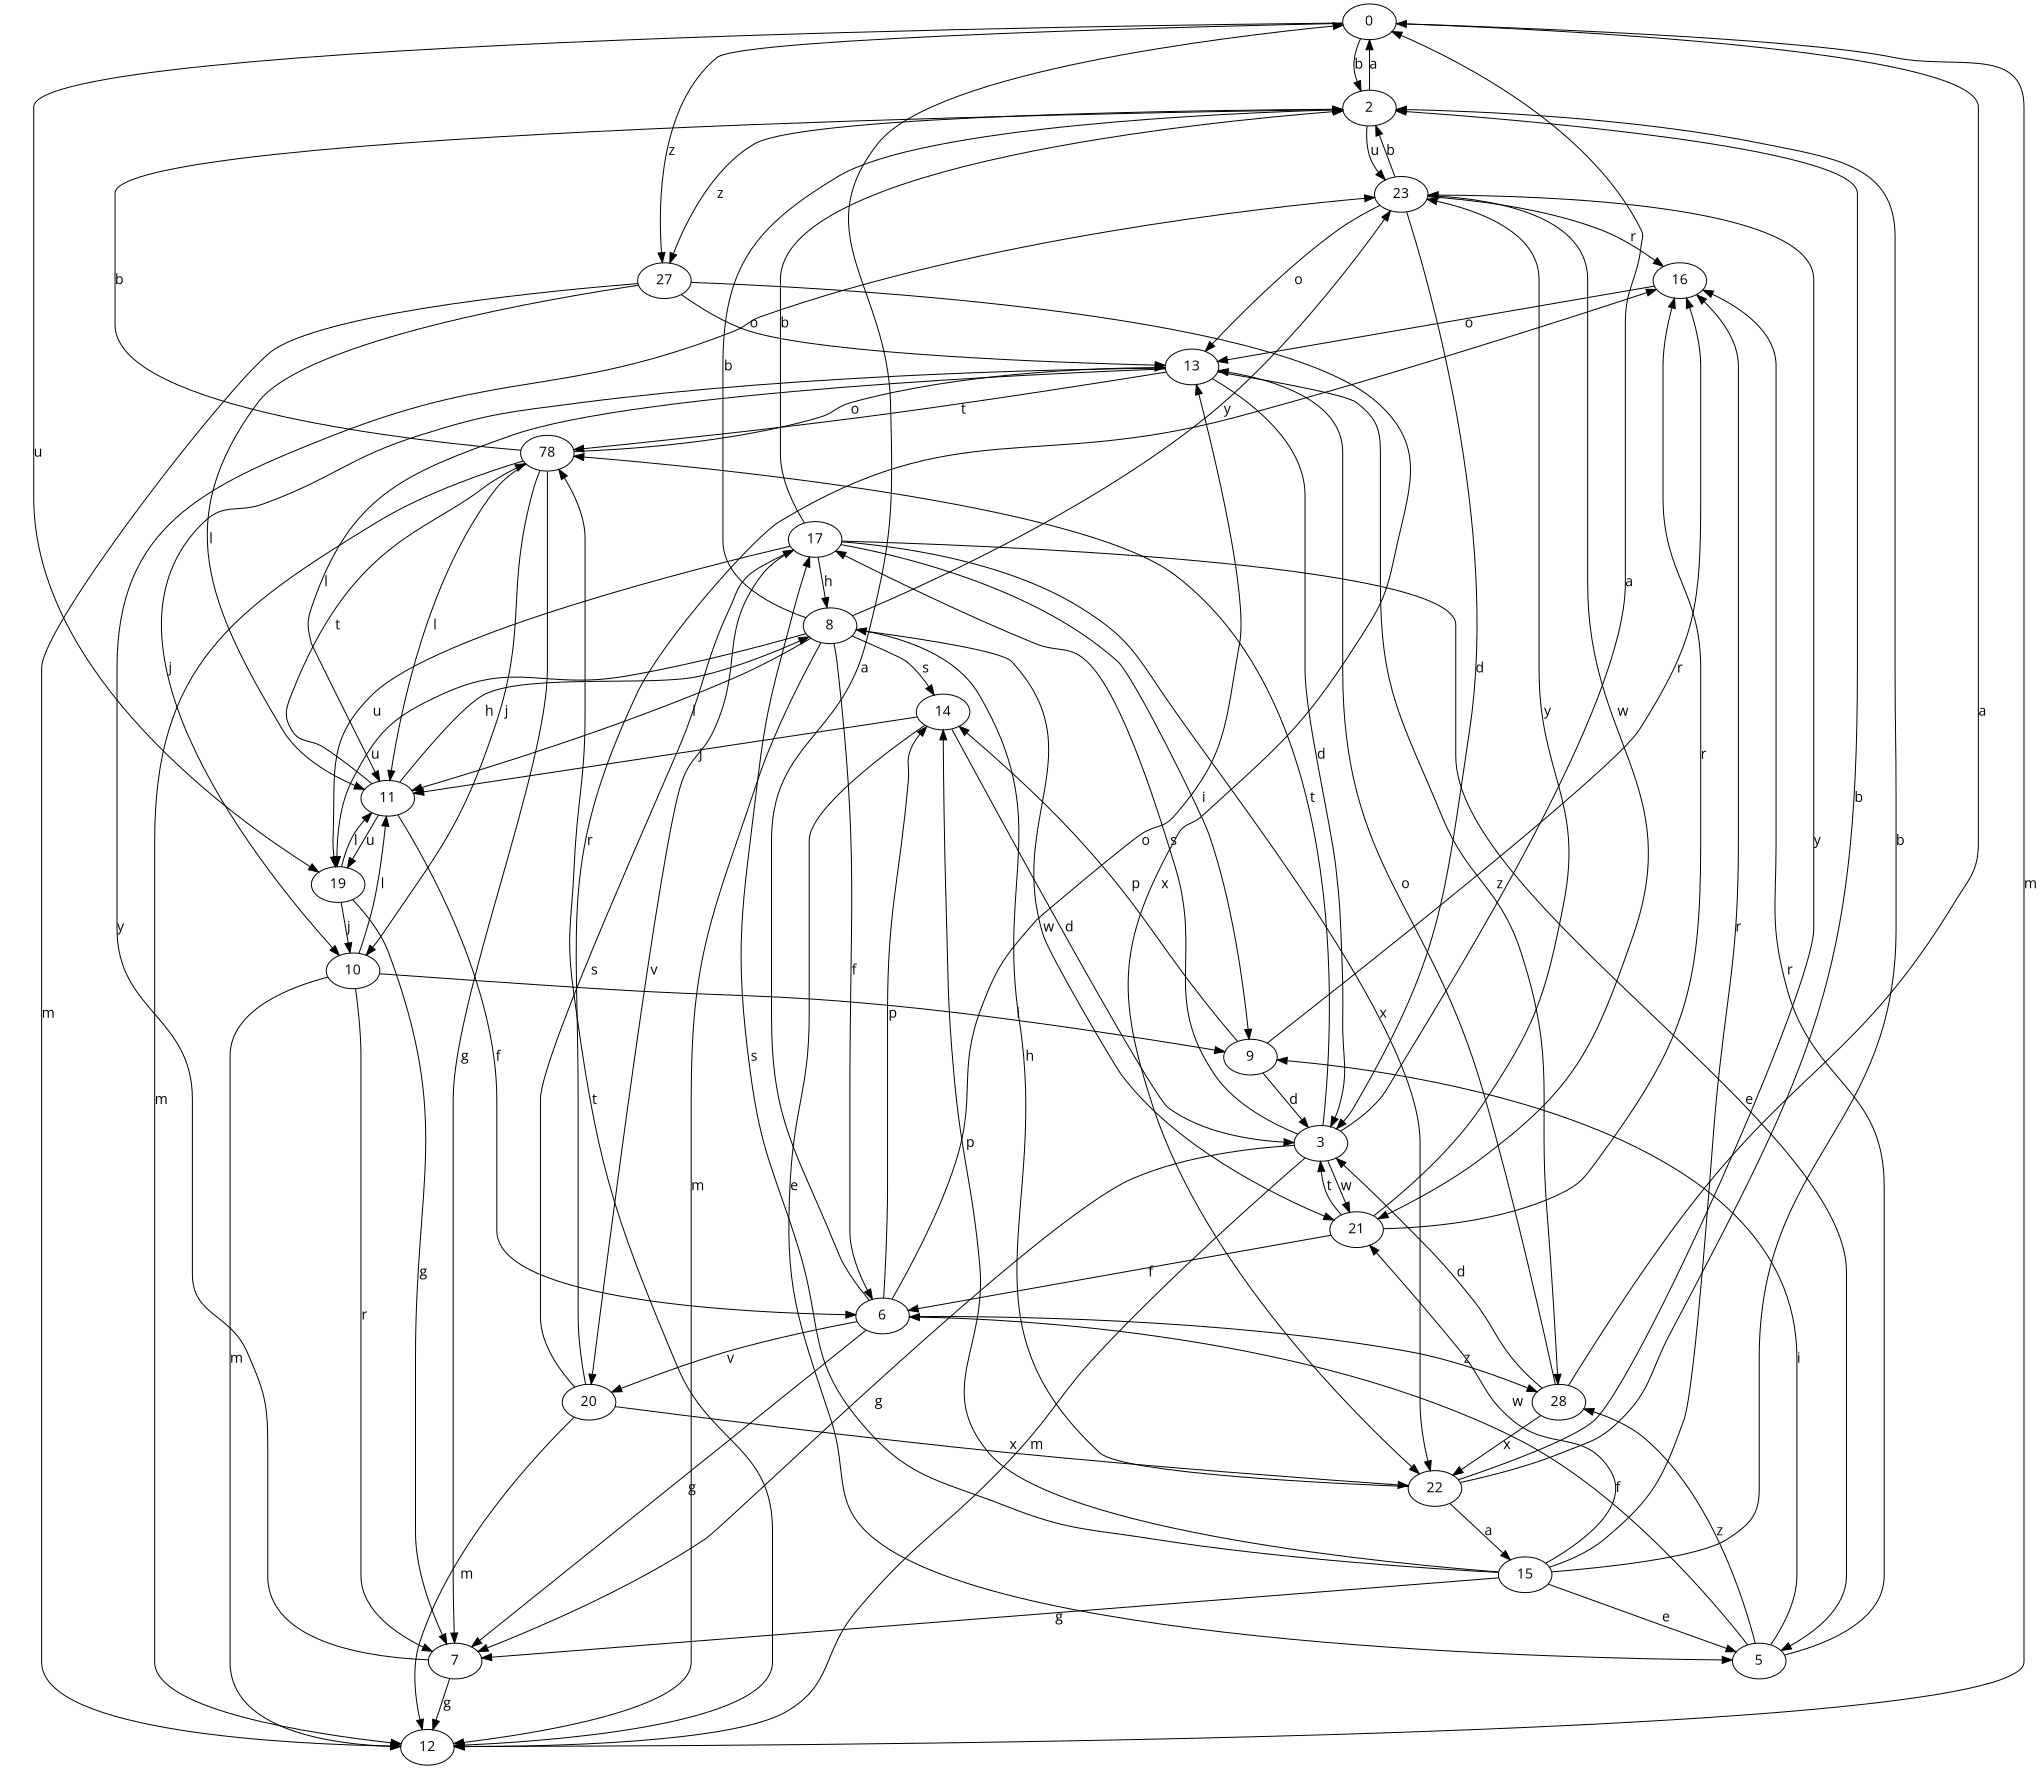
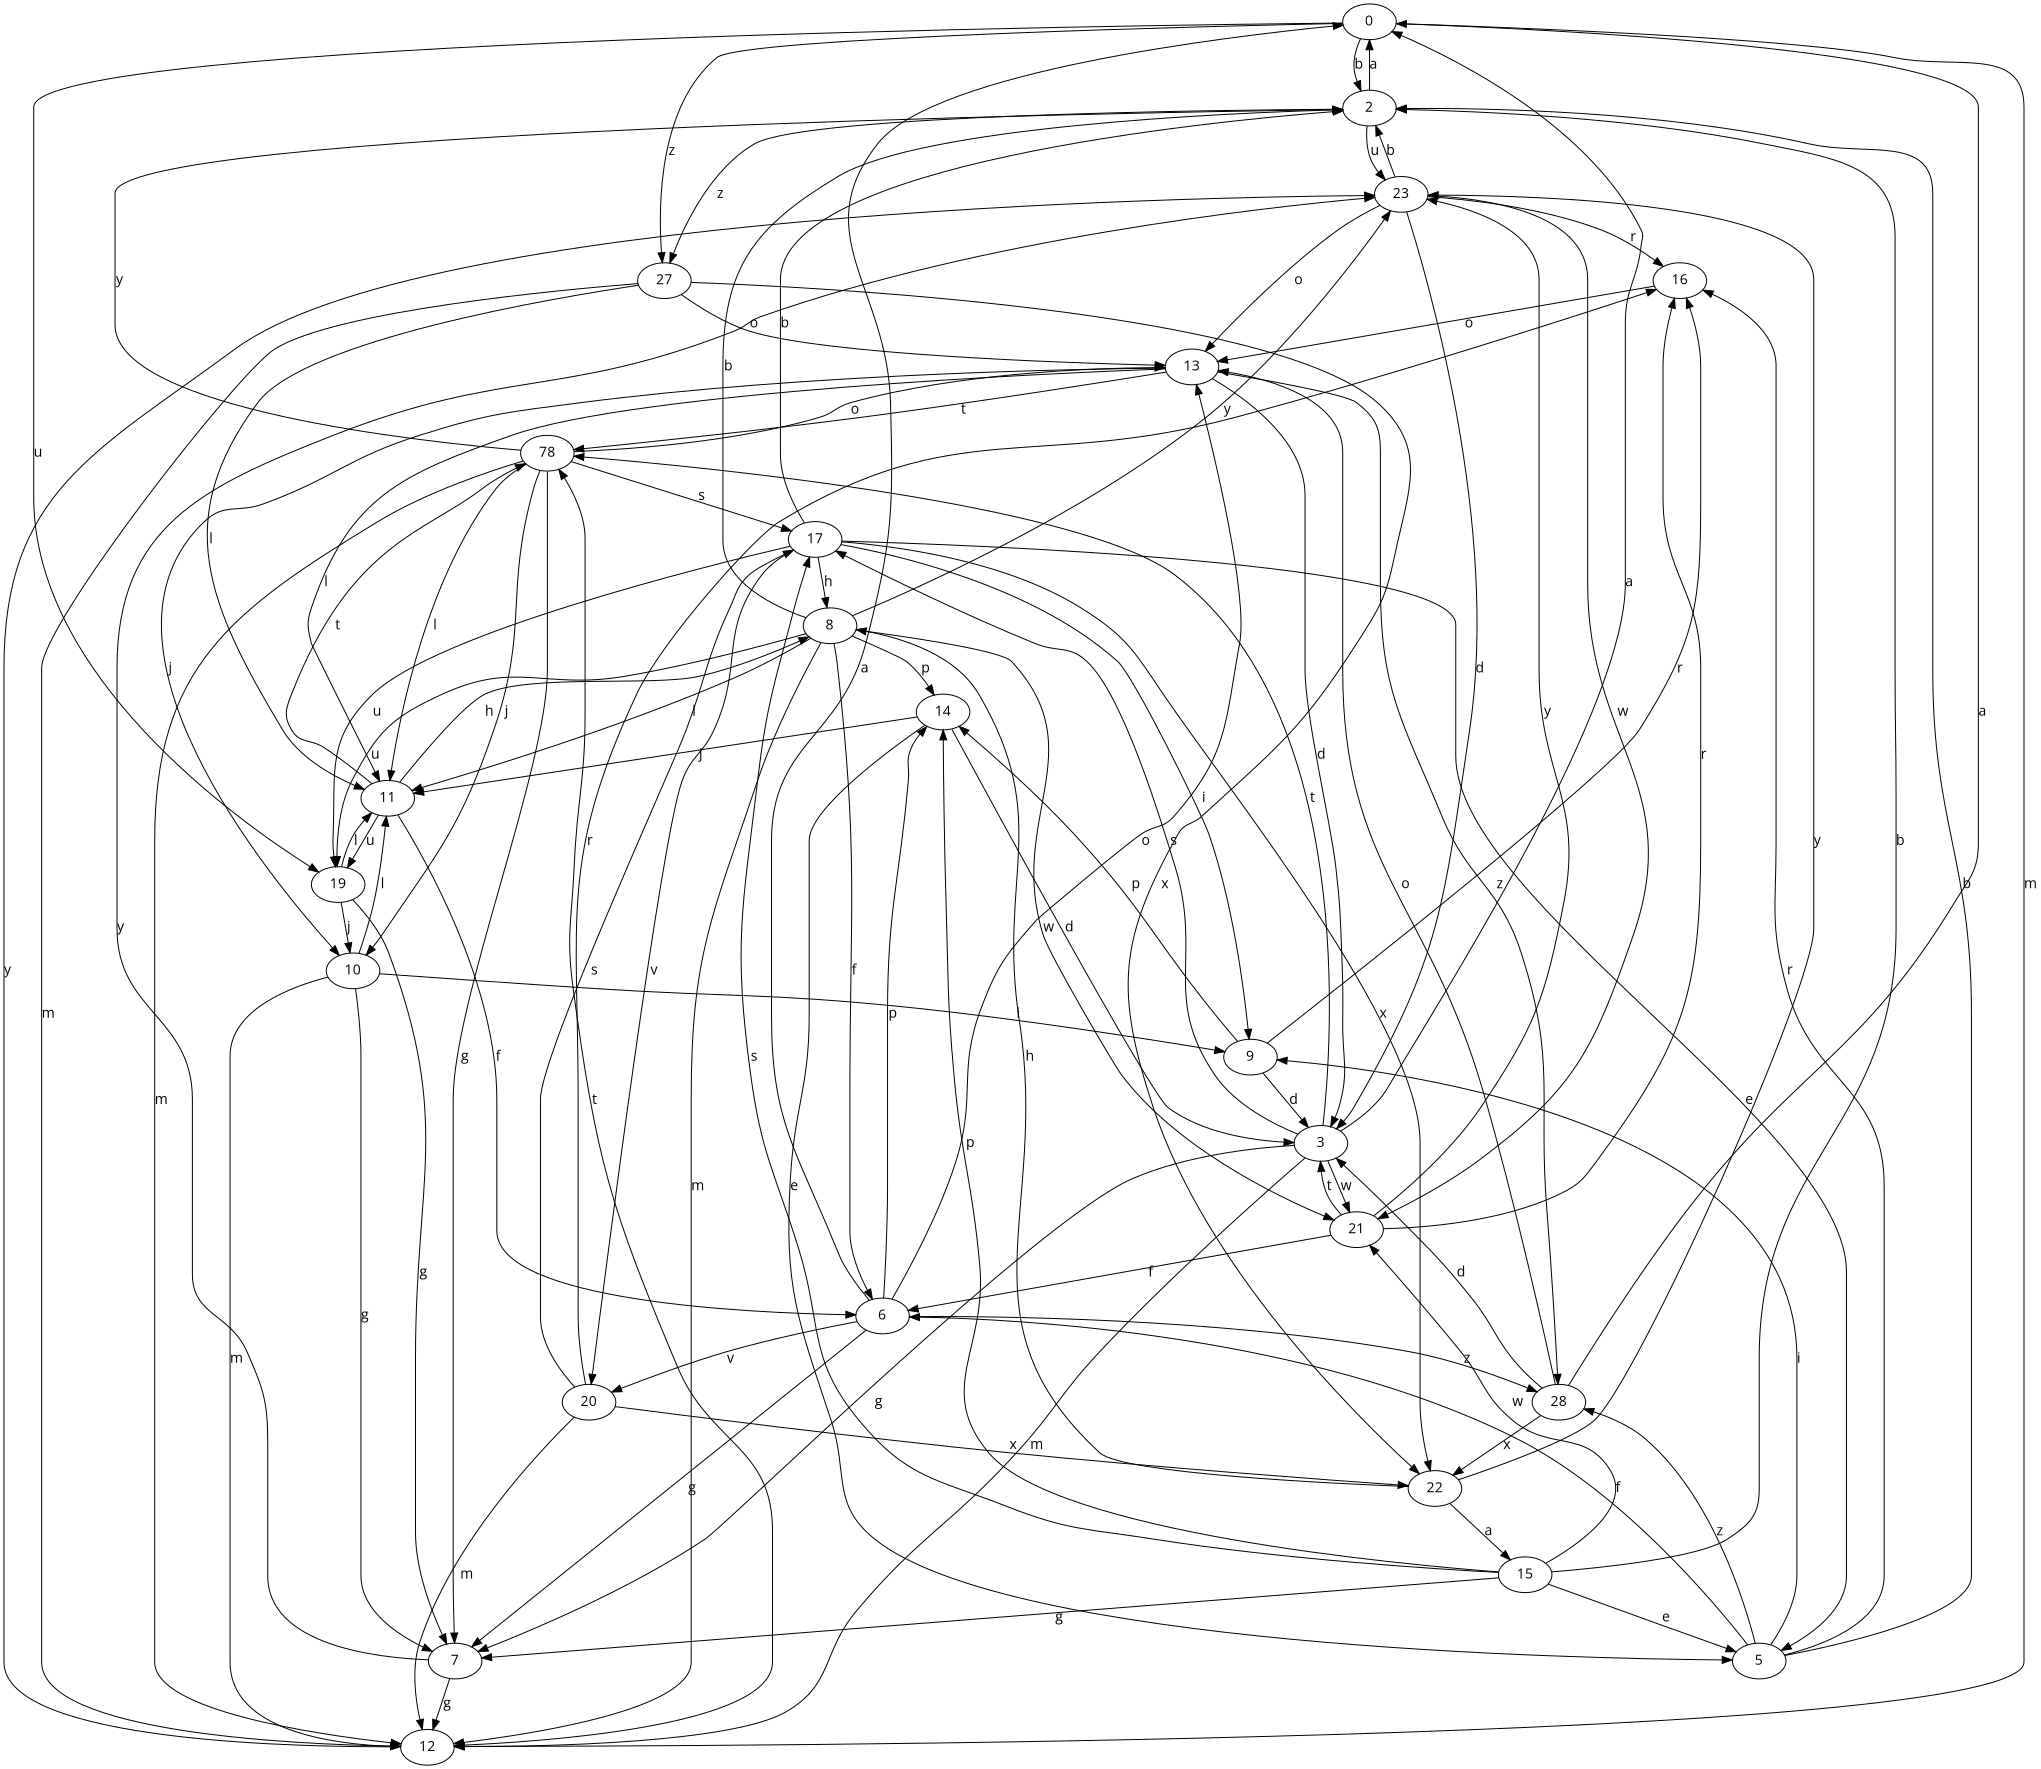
(119, 281) -> (119, 281)
none -> (677, 495)
none -> (11, 595)
(926, 669) -> (926, 669)
(1857, 686) -> (1934, 714)
(1733, 961) -> none
(365, 1316) -> (365, 1316)
